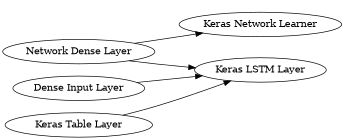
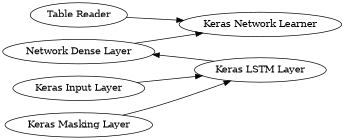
none -> (79, 15)
(159, 64) -> (187, 58)
(79, 88) -> (79, 88)
(79, 125) -> (79, 125)
